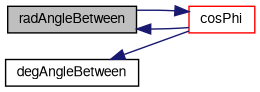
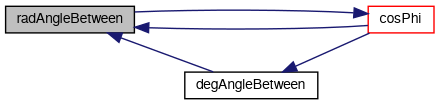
none -> (167, 55)
